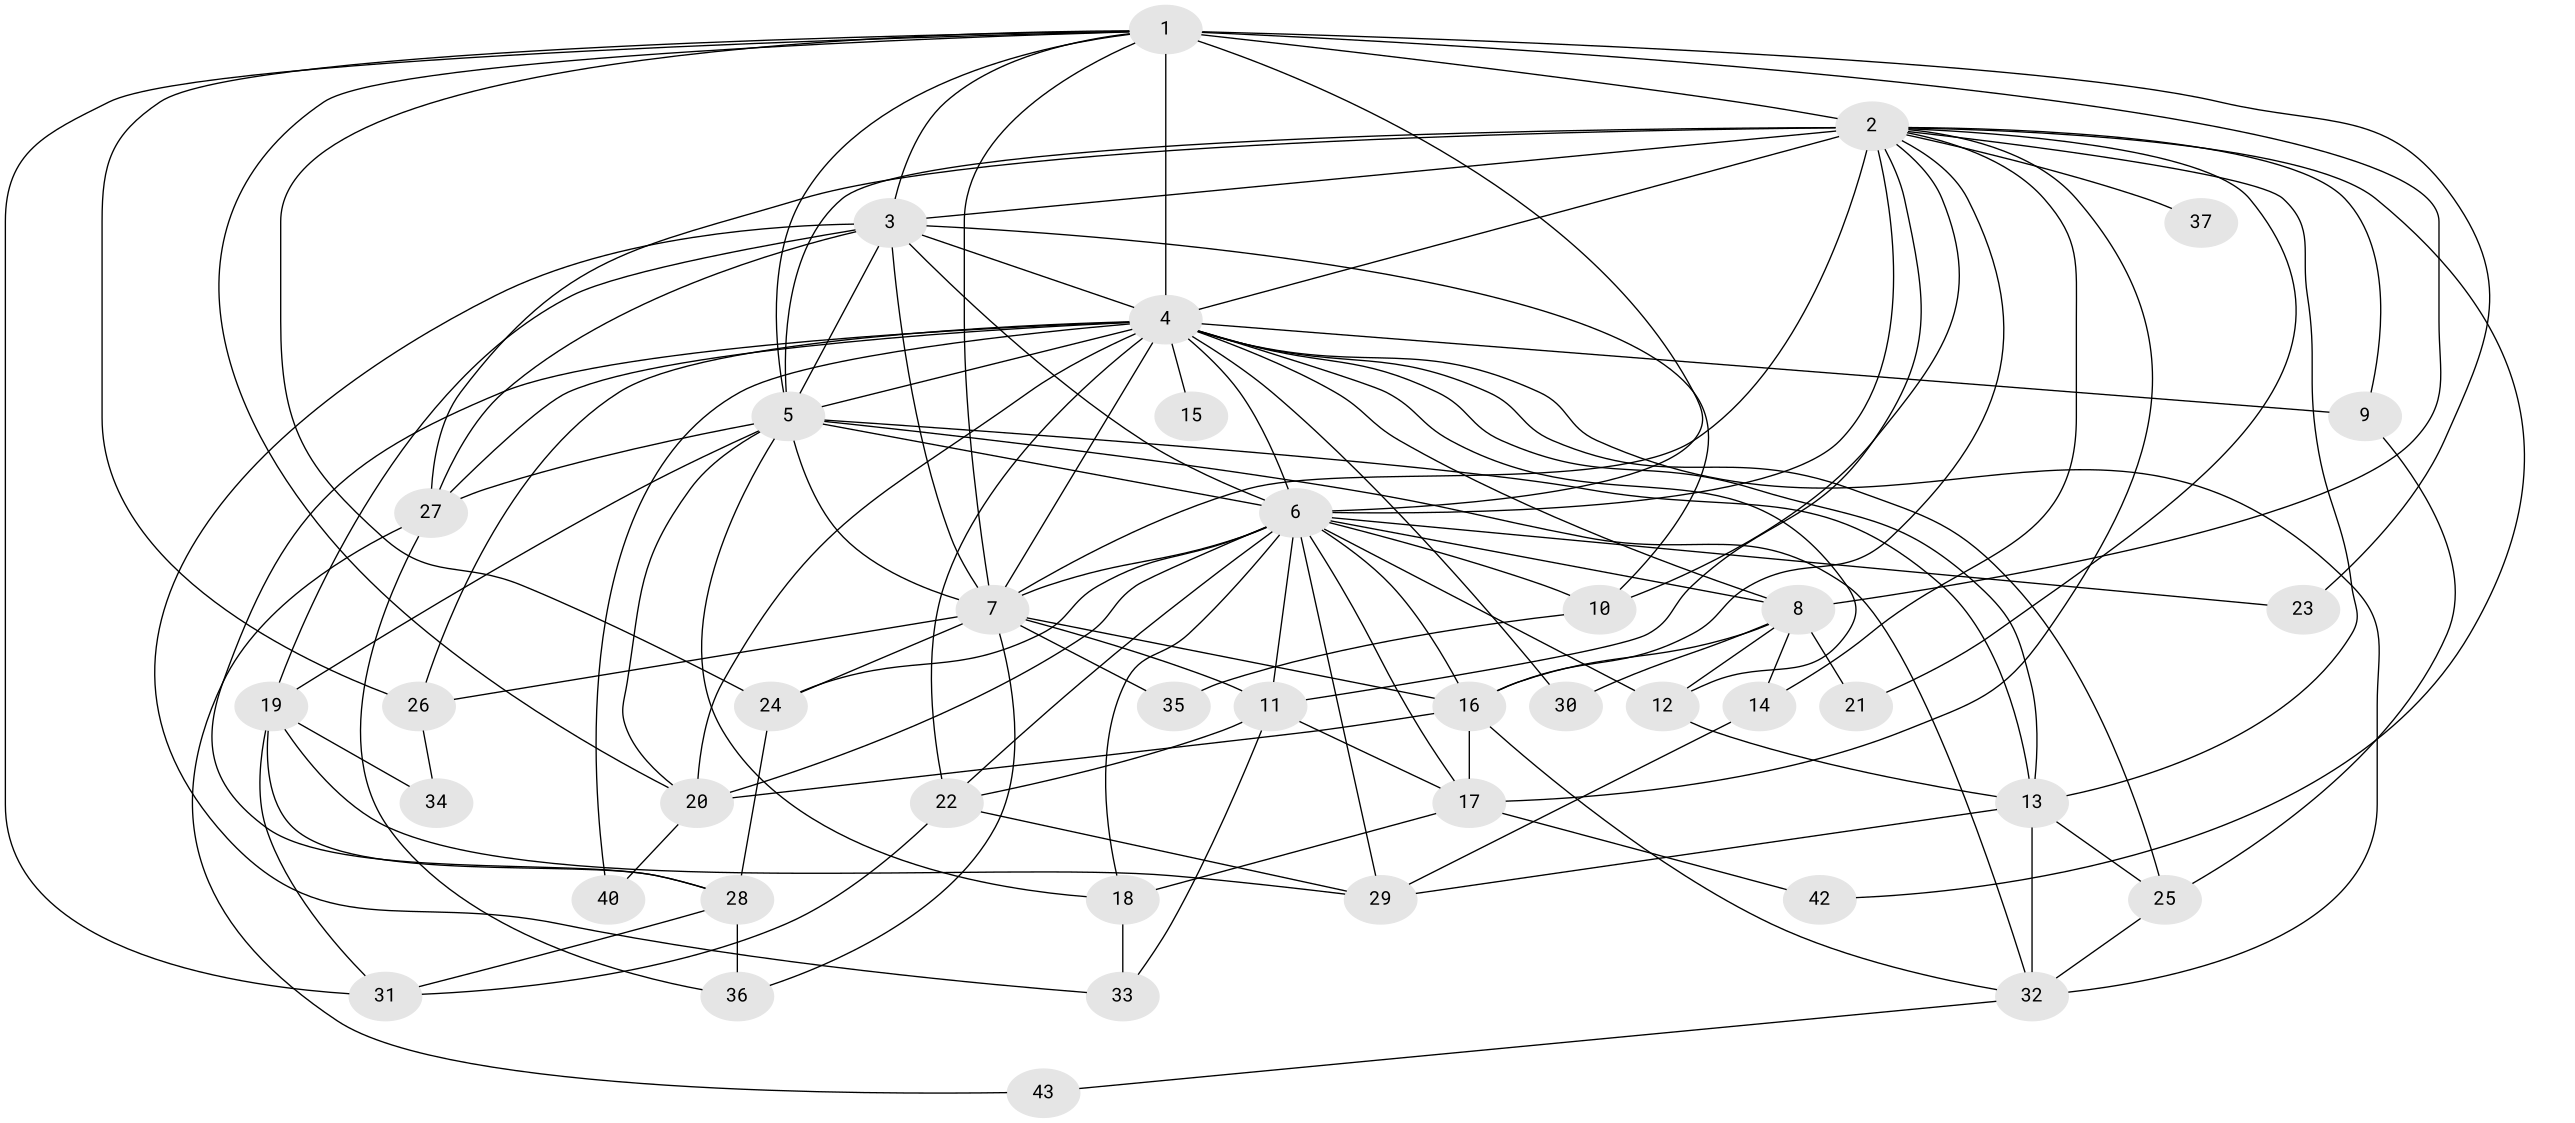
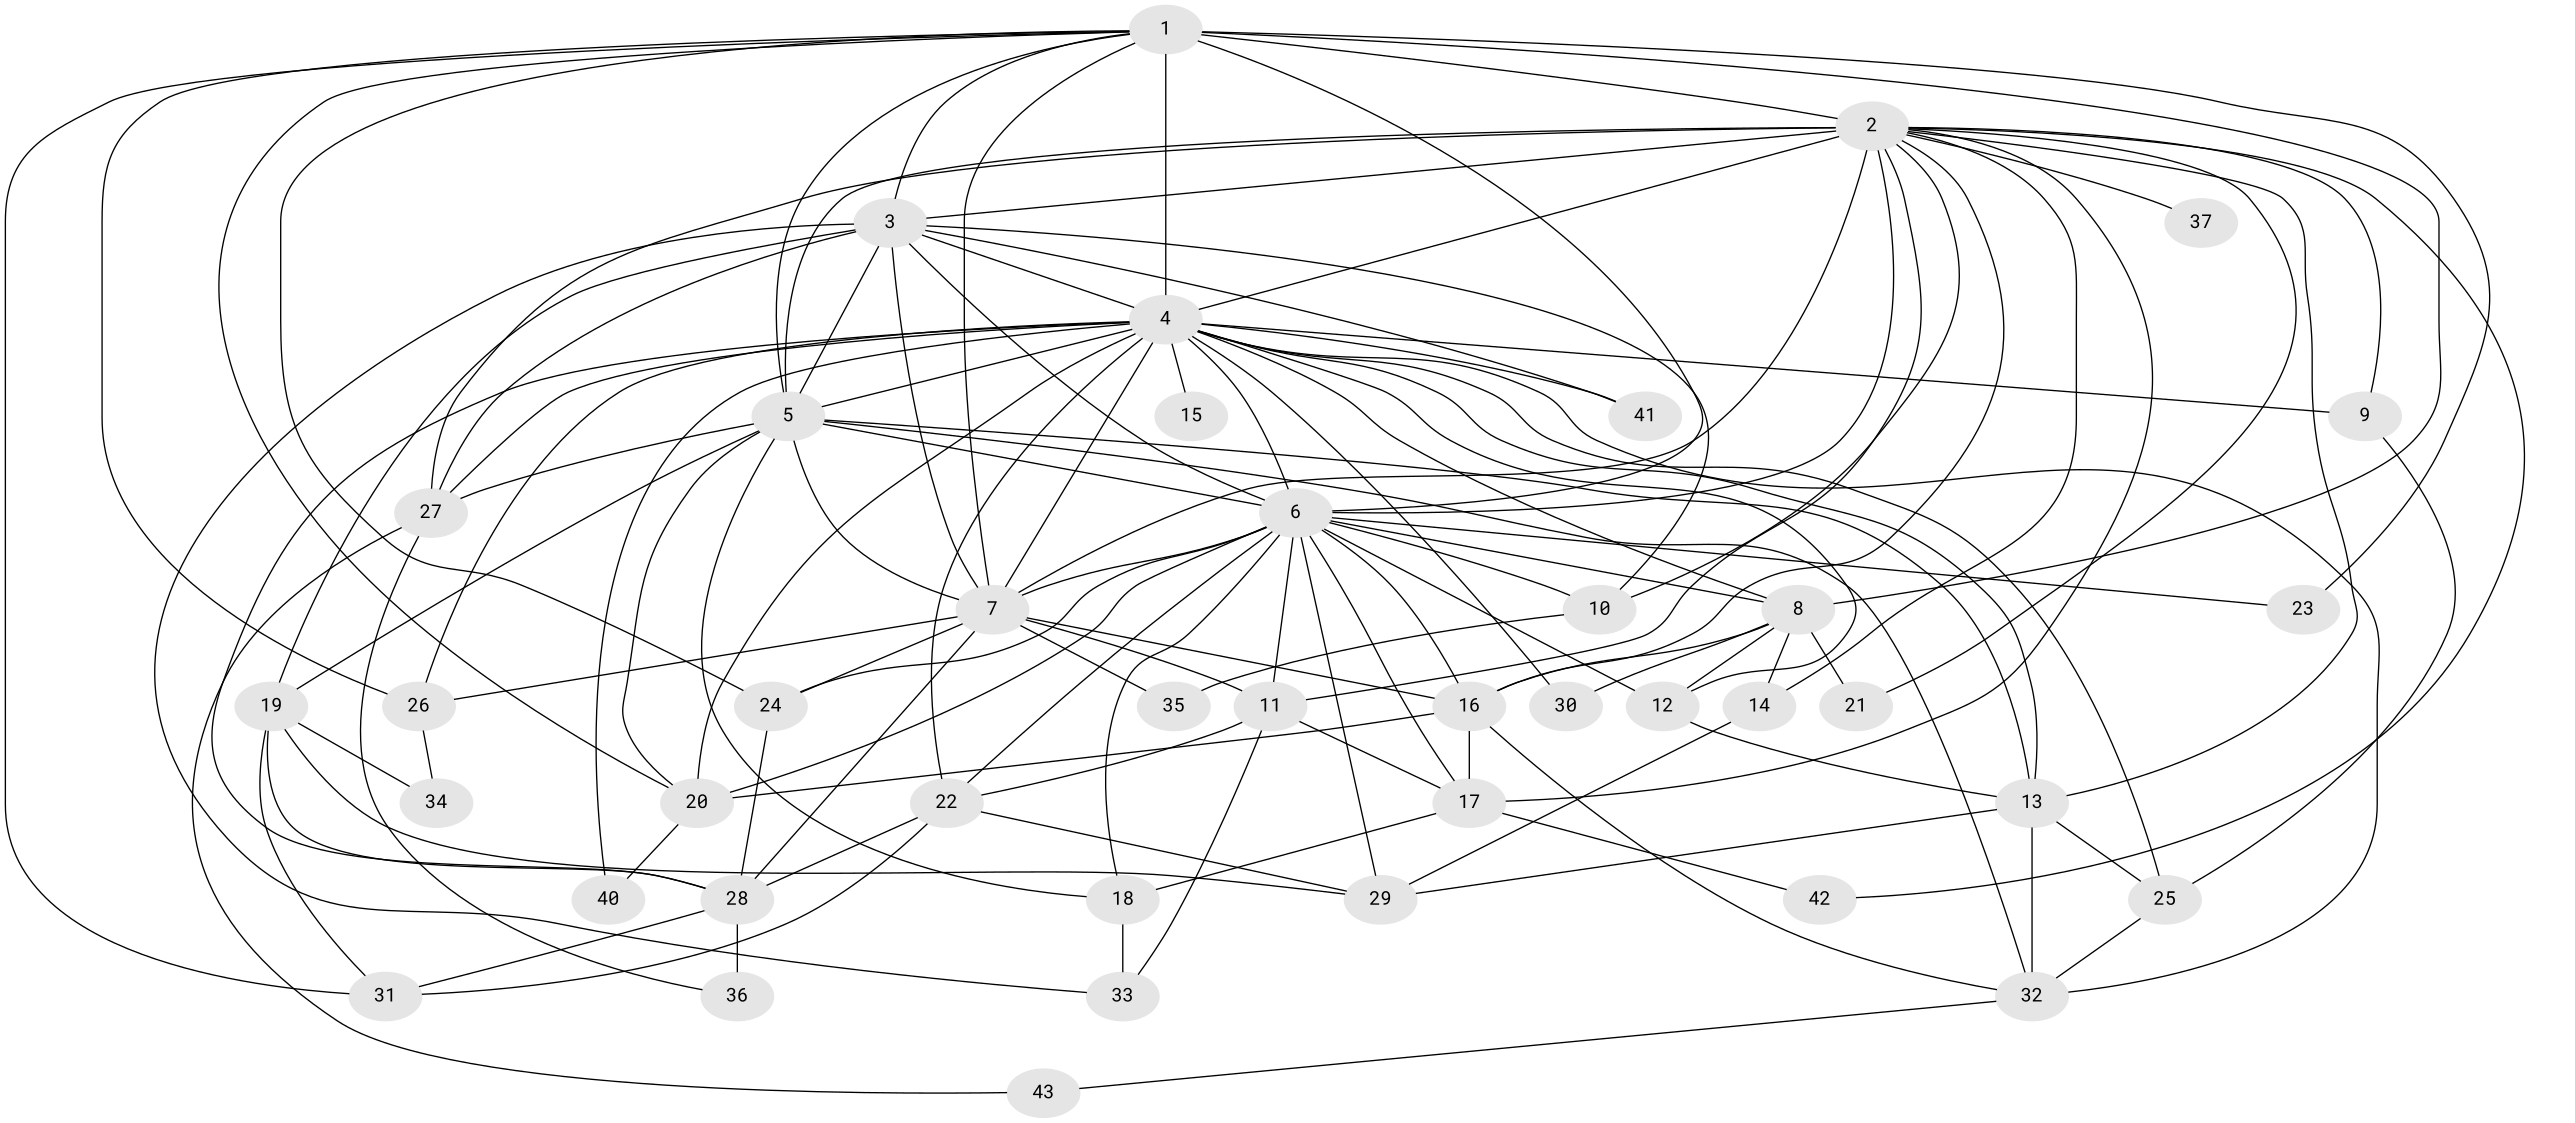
none -> (1645, 416)
none -> (842, 851)
(972, 861) -> (865, 755)
